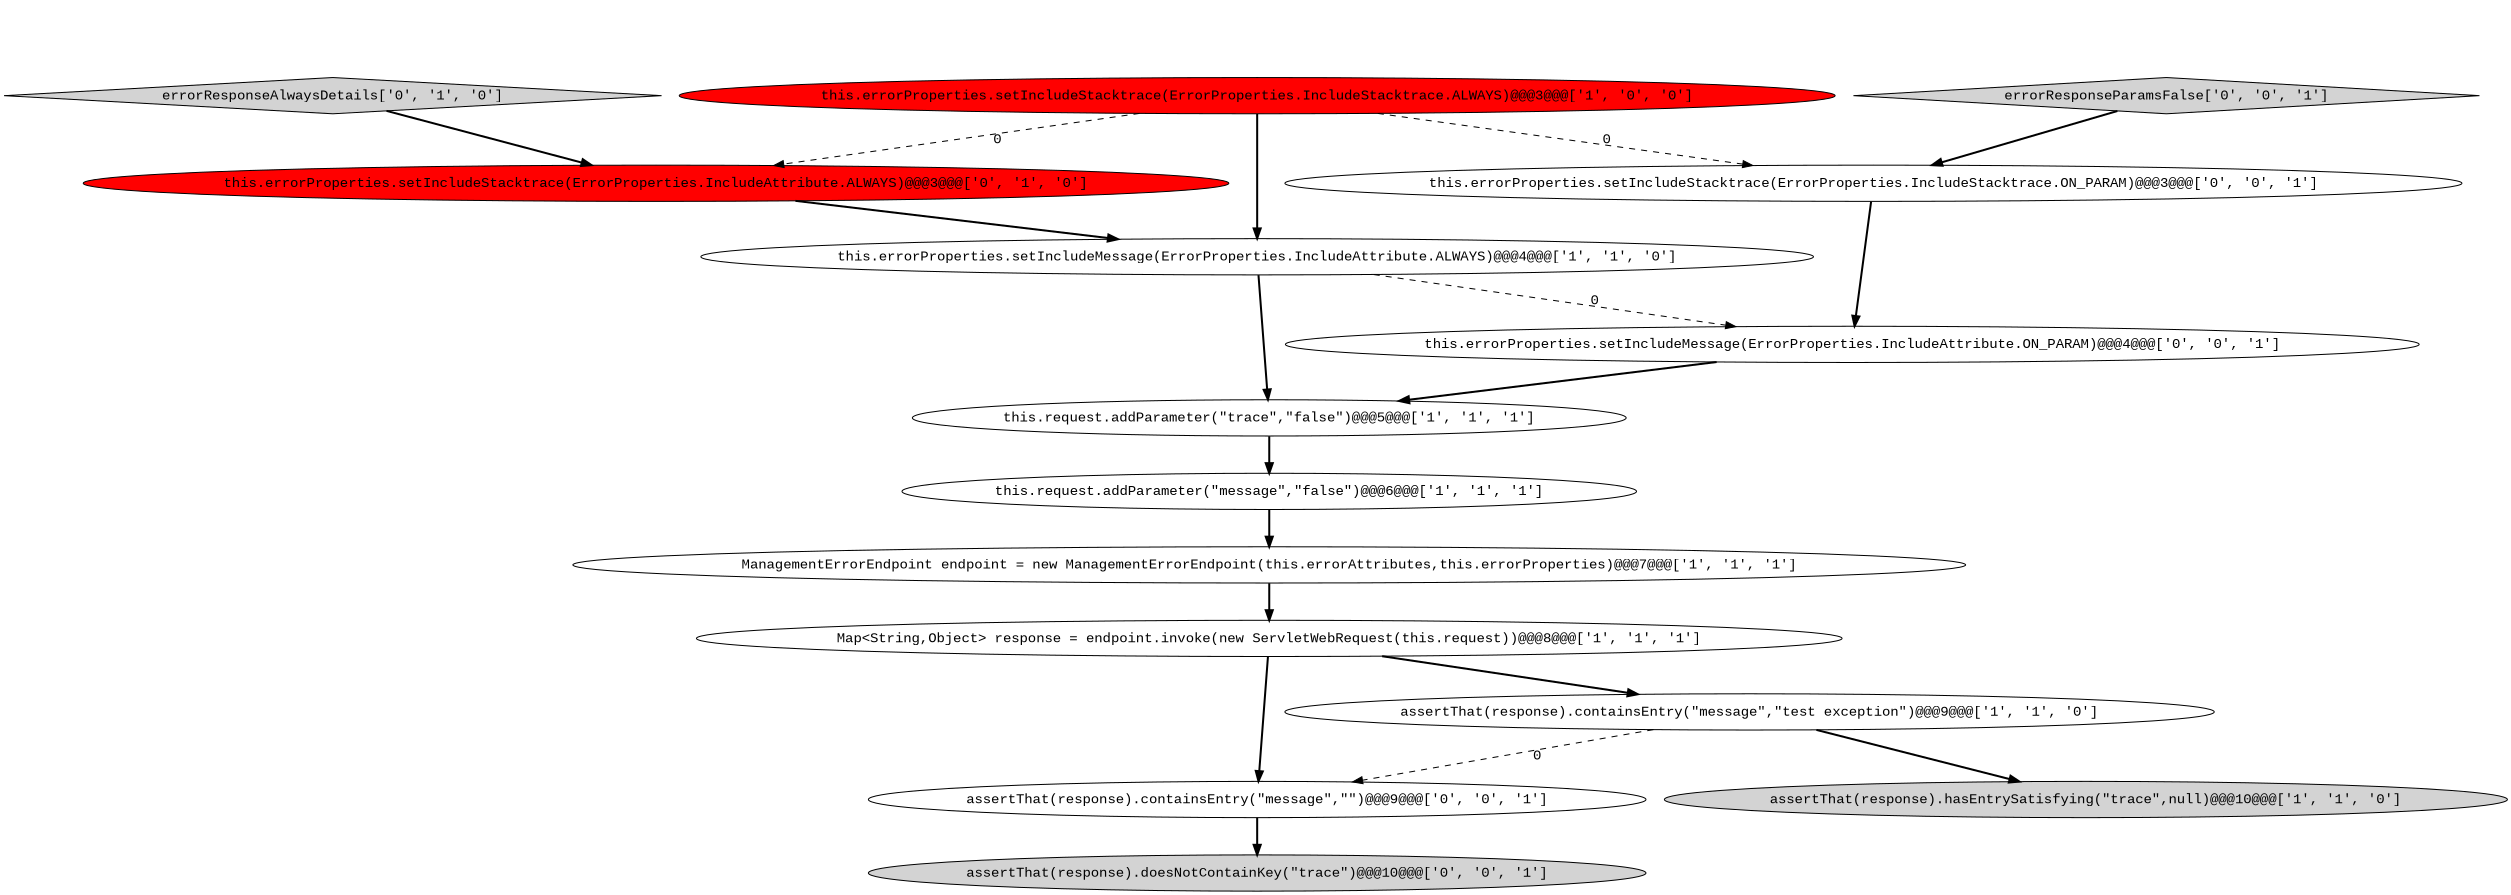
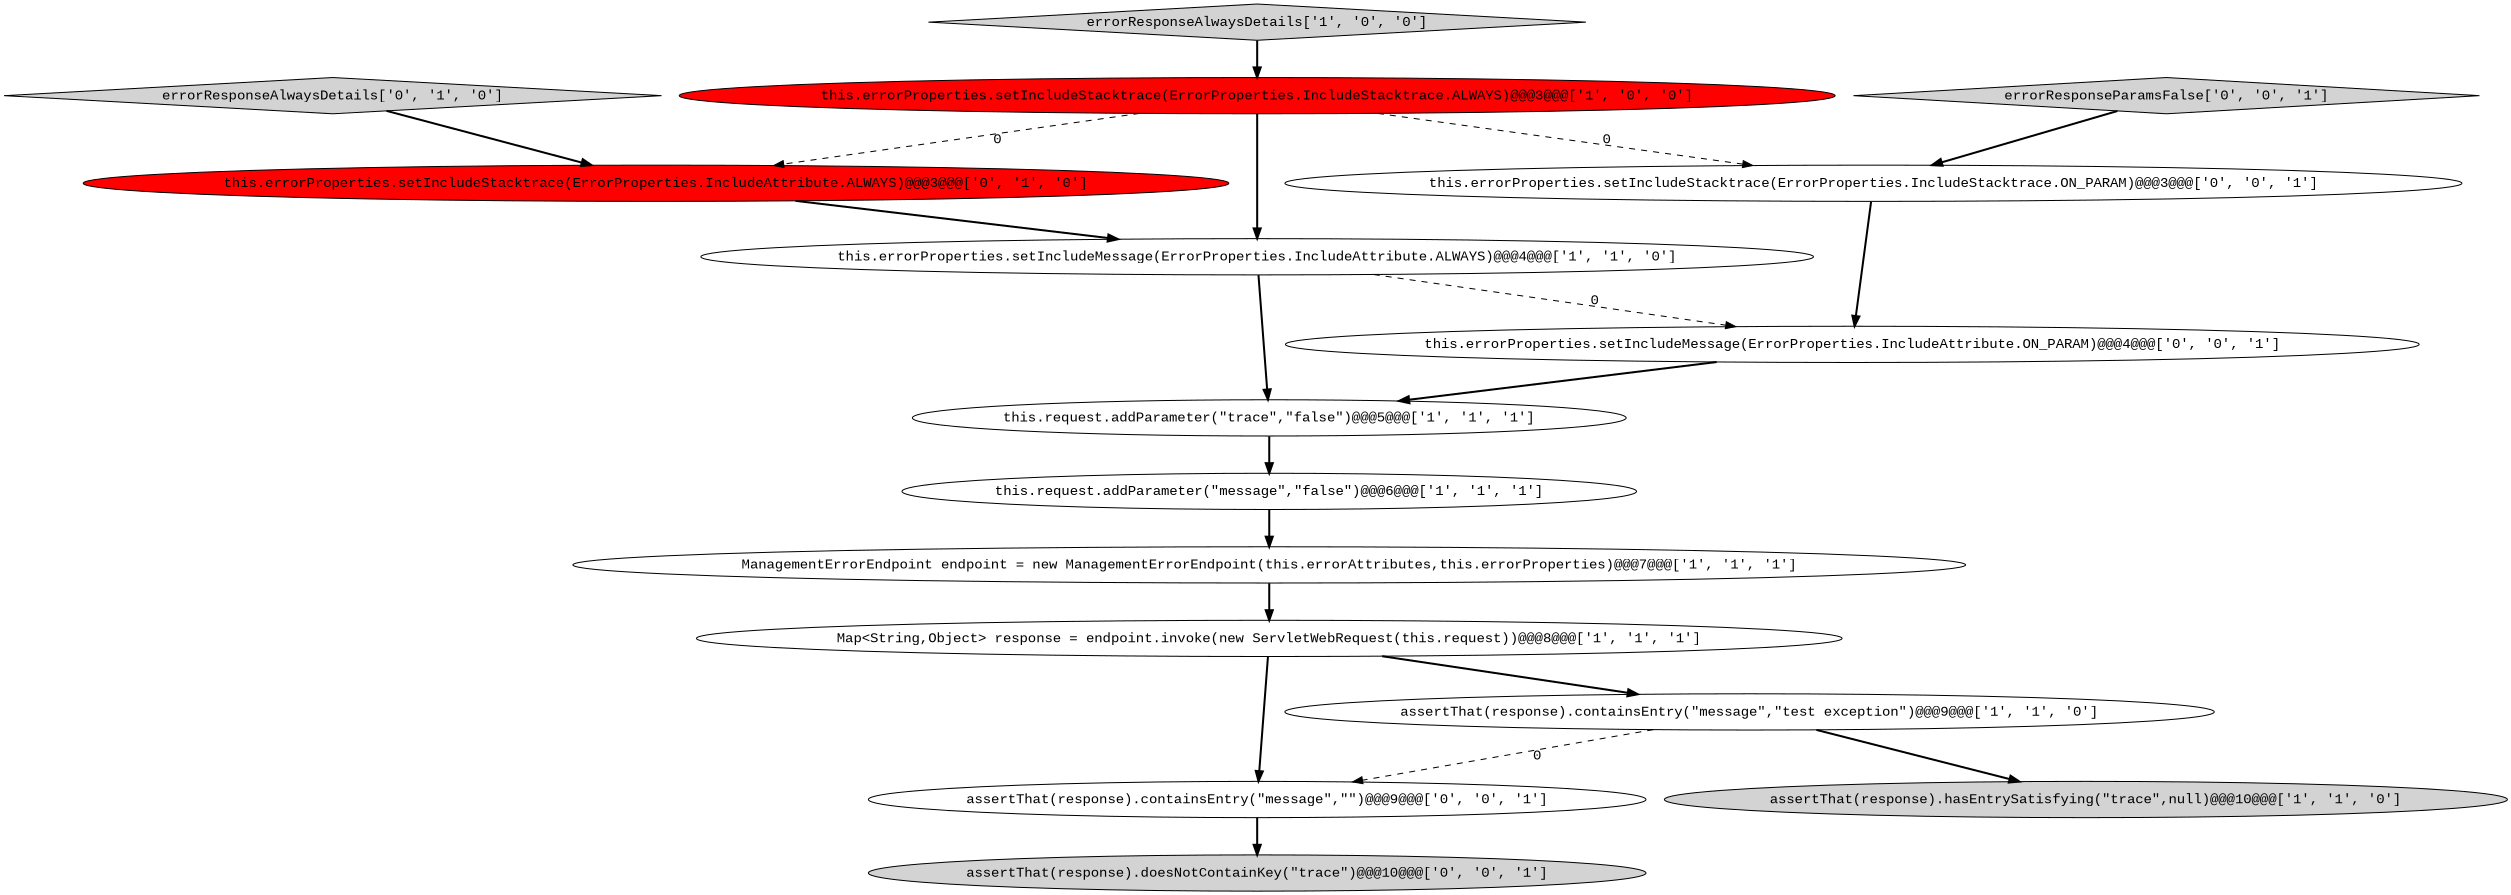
none -> (1257, 22)
